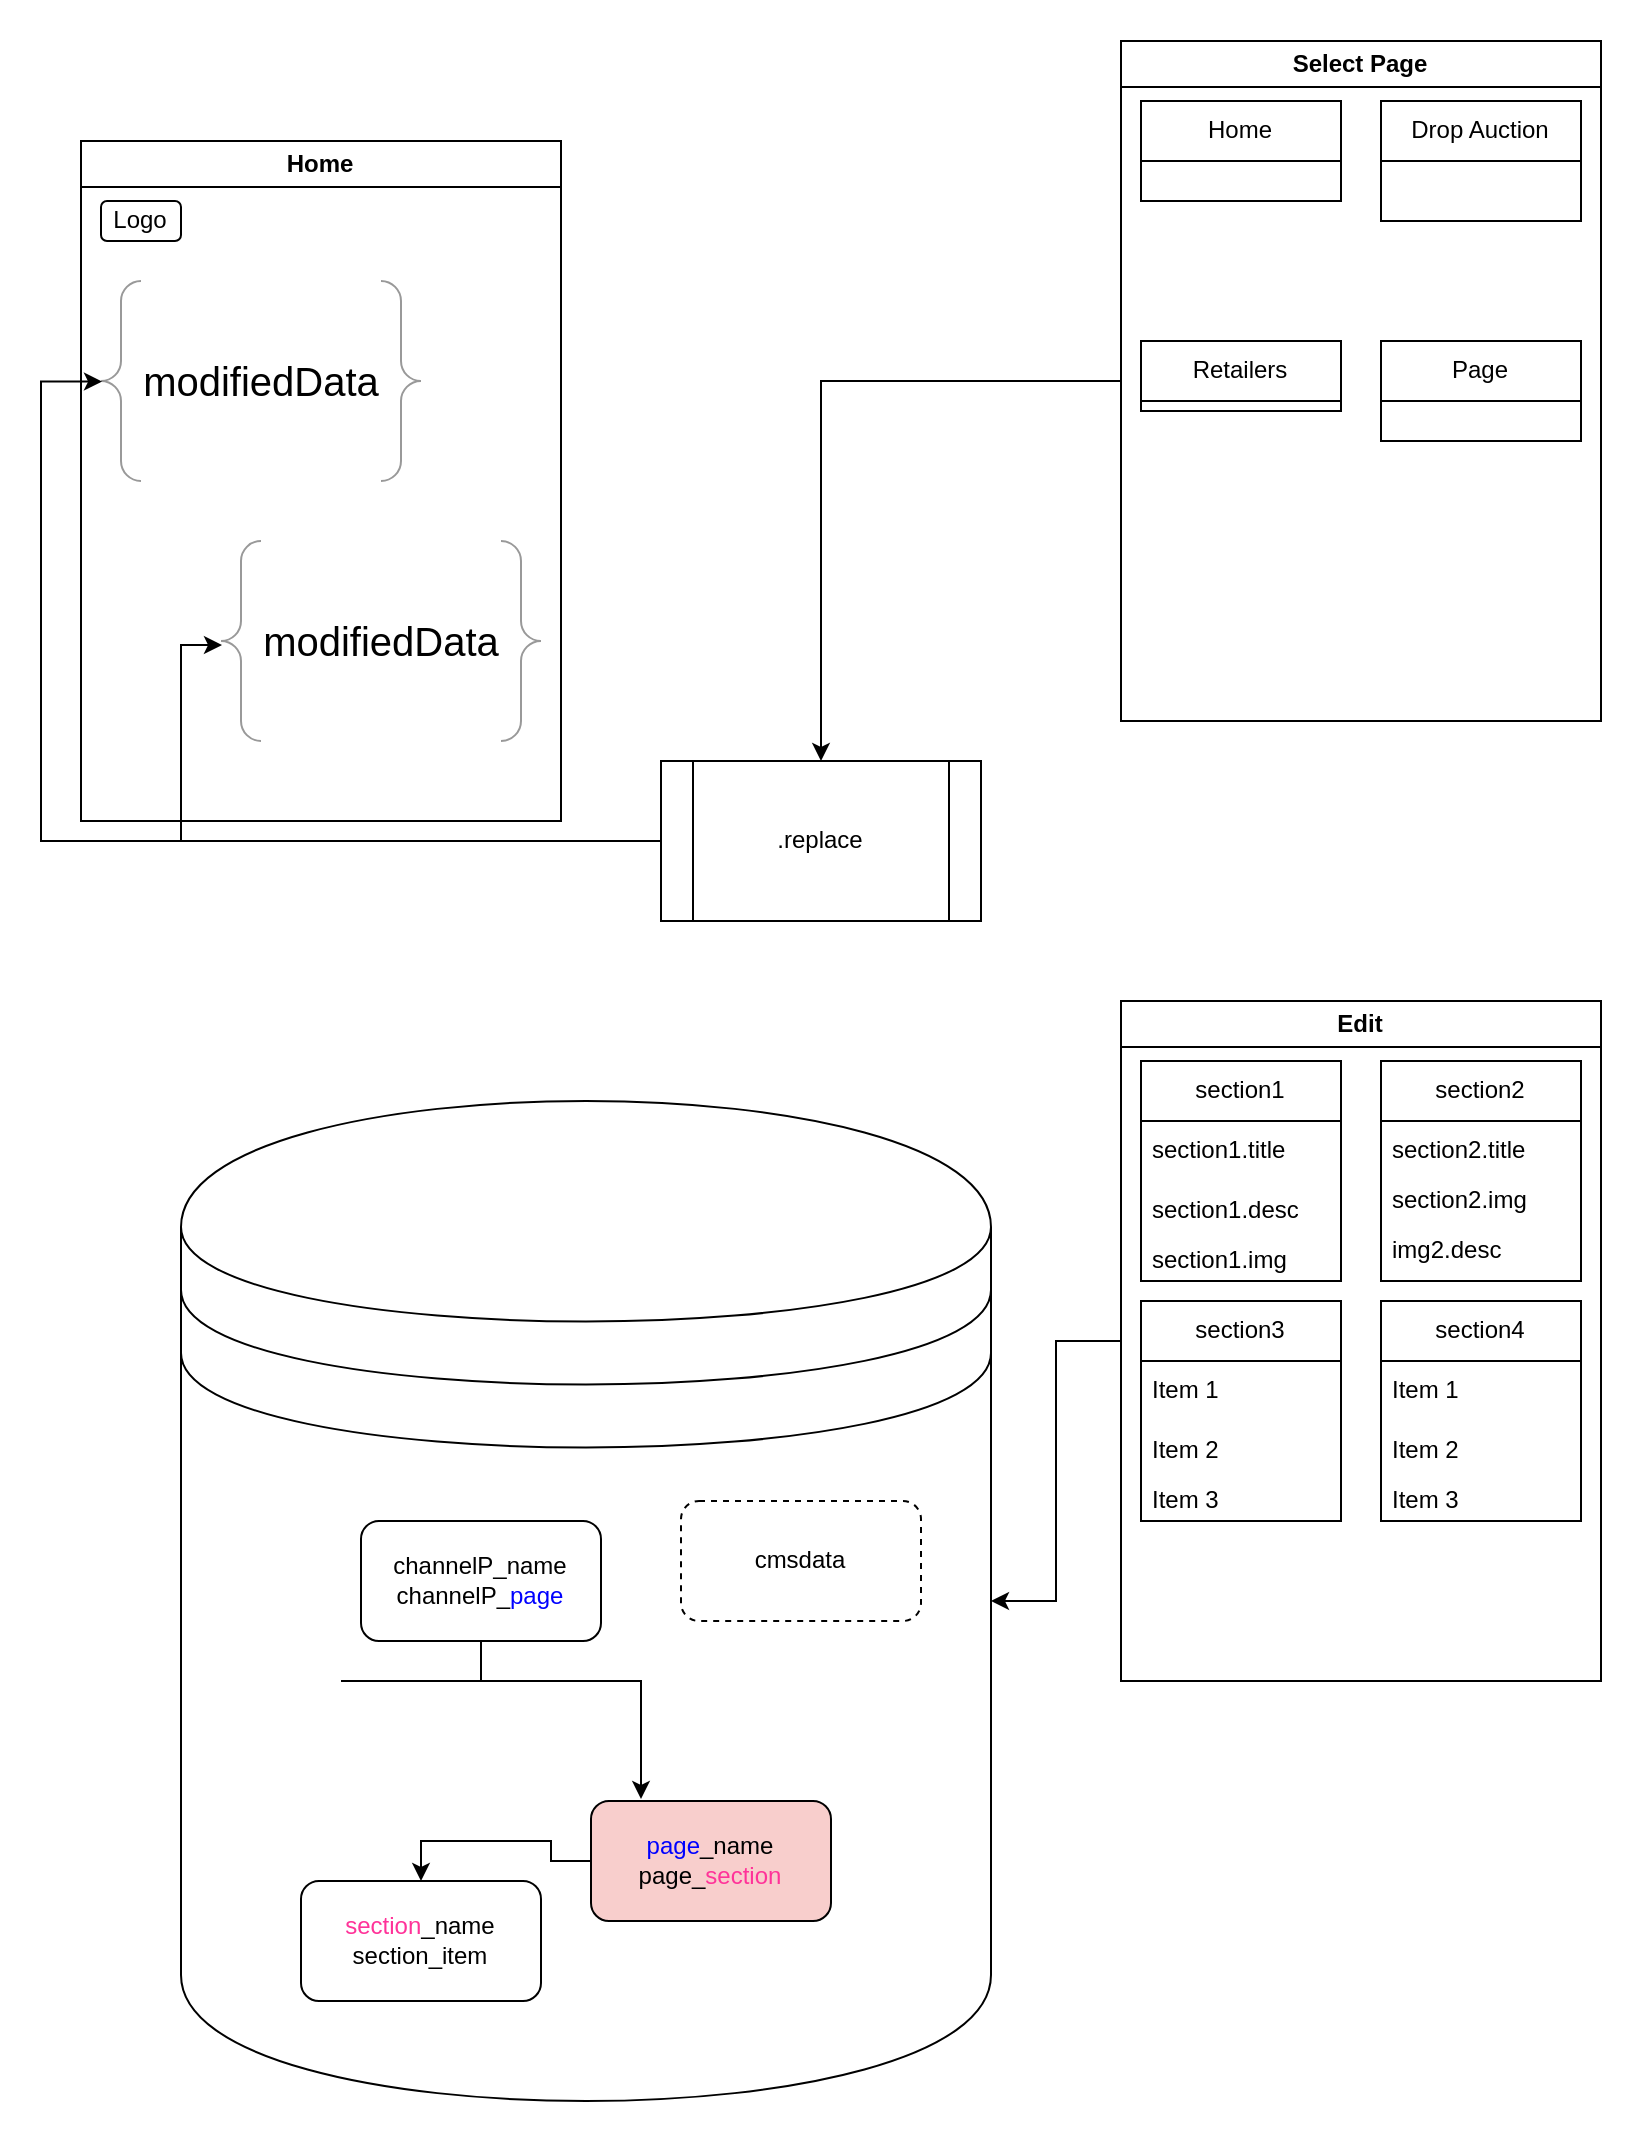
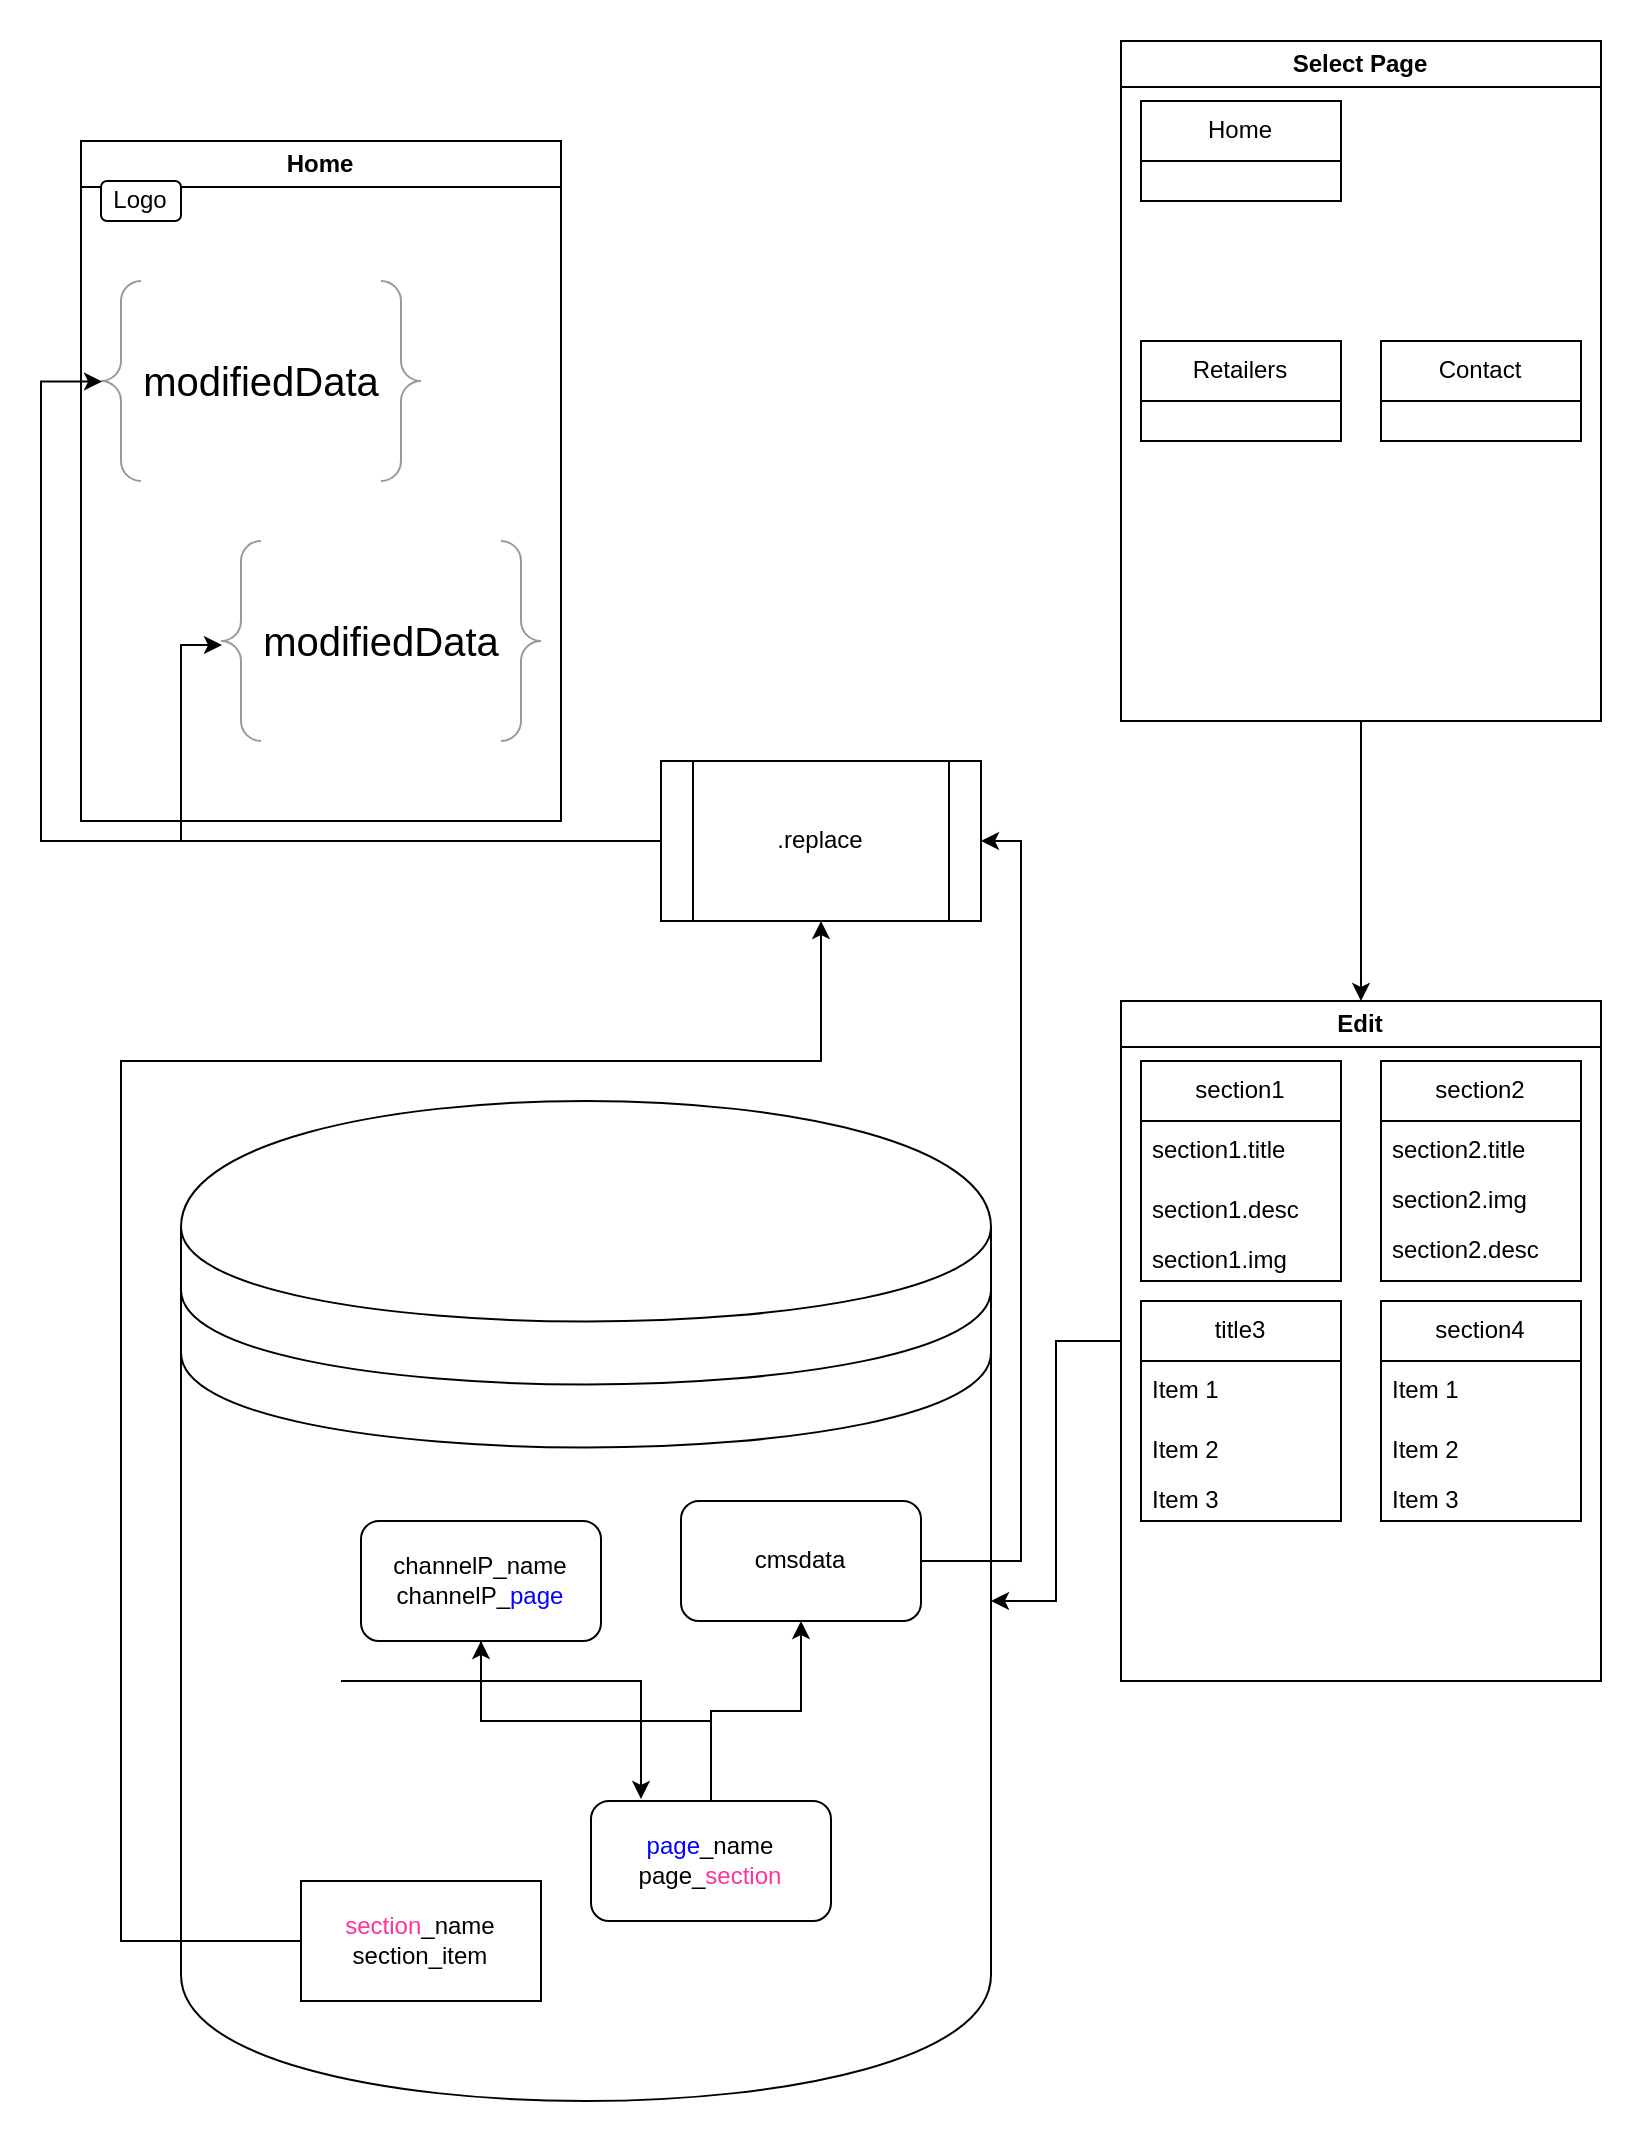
(1481, 161) -> none
(141, 221) -> (141, 201)
(1481, 371) -> (1481, 371)
(1241, 376) -> (1241, 391)
(821, 416) -> (1361, 856)
none -> (121, 1178)
none -> (1021, 1238)
(1447, 1251) -> (1474, 1251)
(1241, 1331) -> (1241, 1331)
(801, 1561) -> (801, 1561)
none -> (791, 1711)
(503, 1841) -> (576, 1721)
(711, 1861) -> (711, 1861)
(421, 1941) -> (421, 1941)
